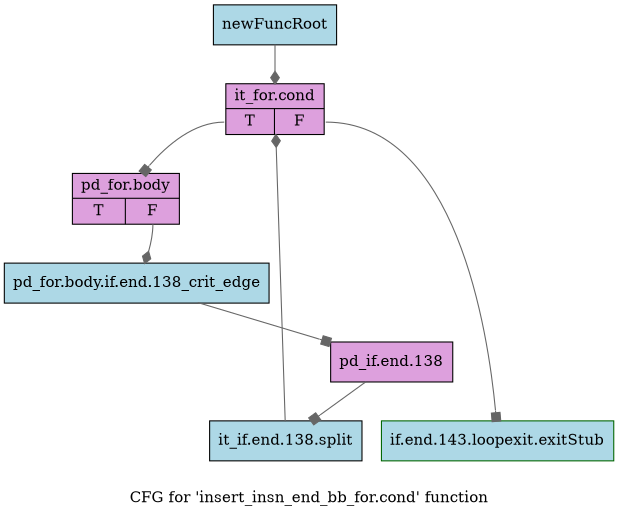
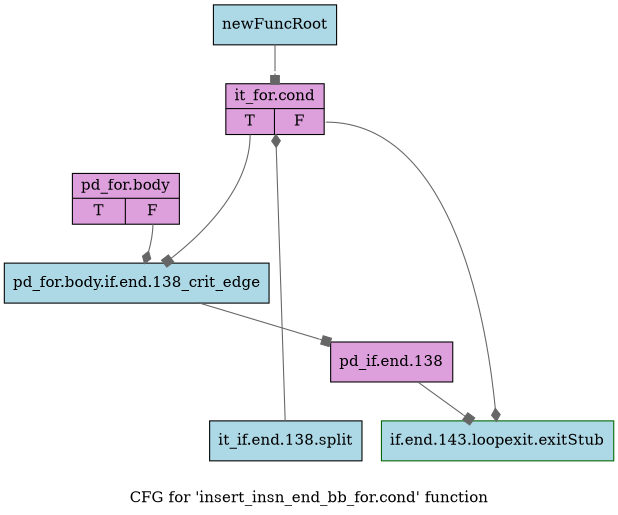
(275, 58) -> (275, 58)
(183, 136) -> (225, 204)
(455, 234) -> (455, 234)
(343, 398) -> (440, 398)
